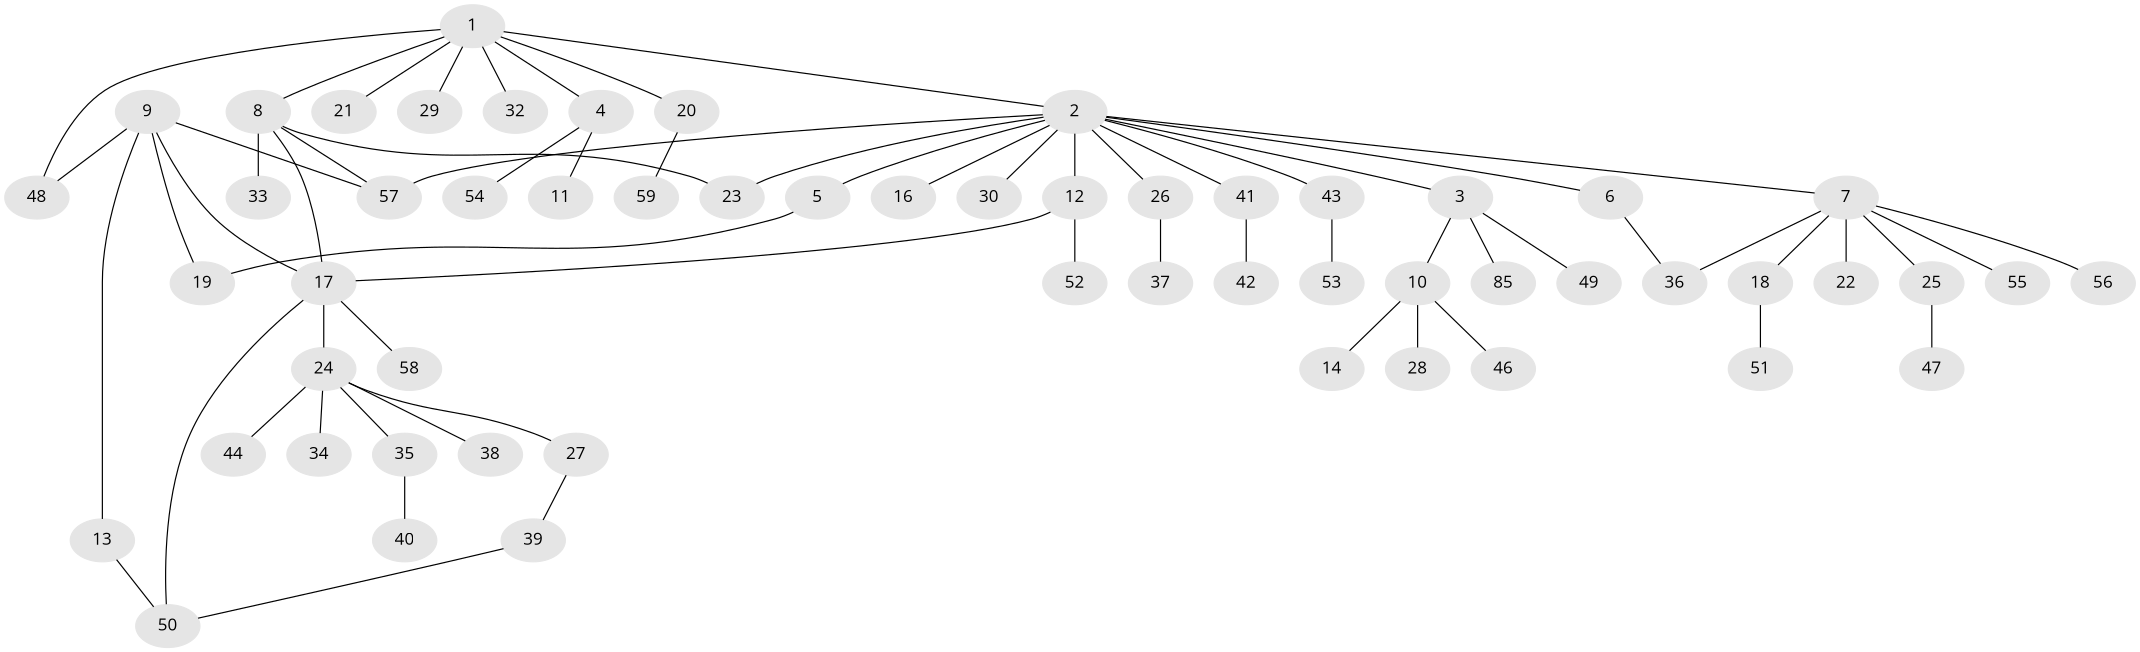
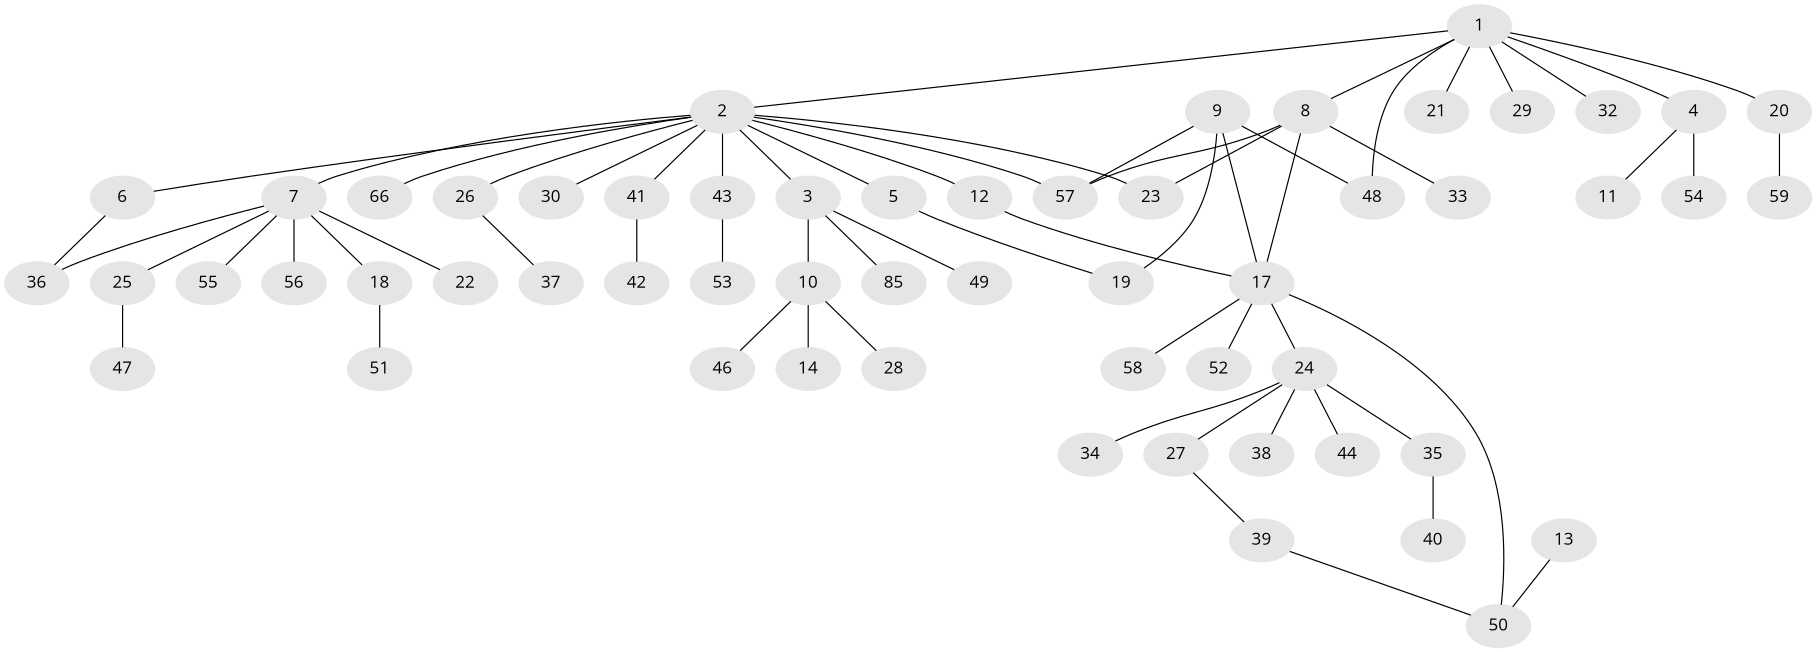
(903, 198) -> (380, 198)
(1075, 241) -> (1240, 326)
(102, 323) -> none
